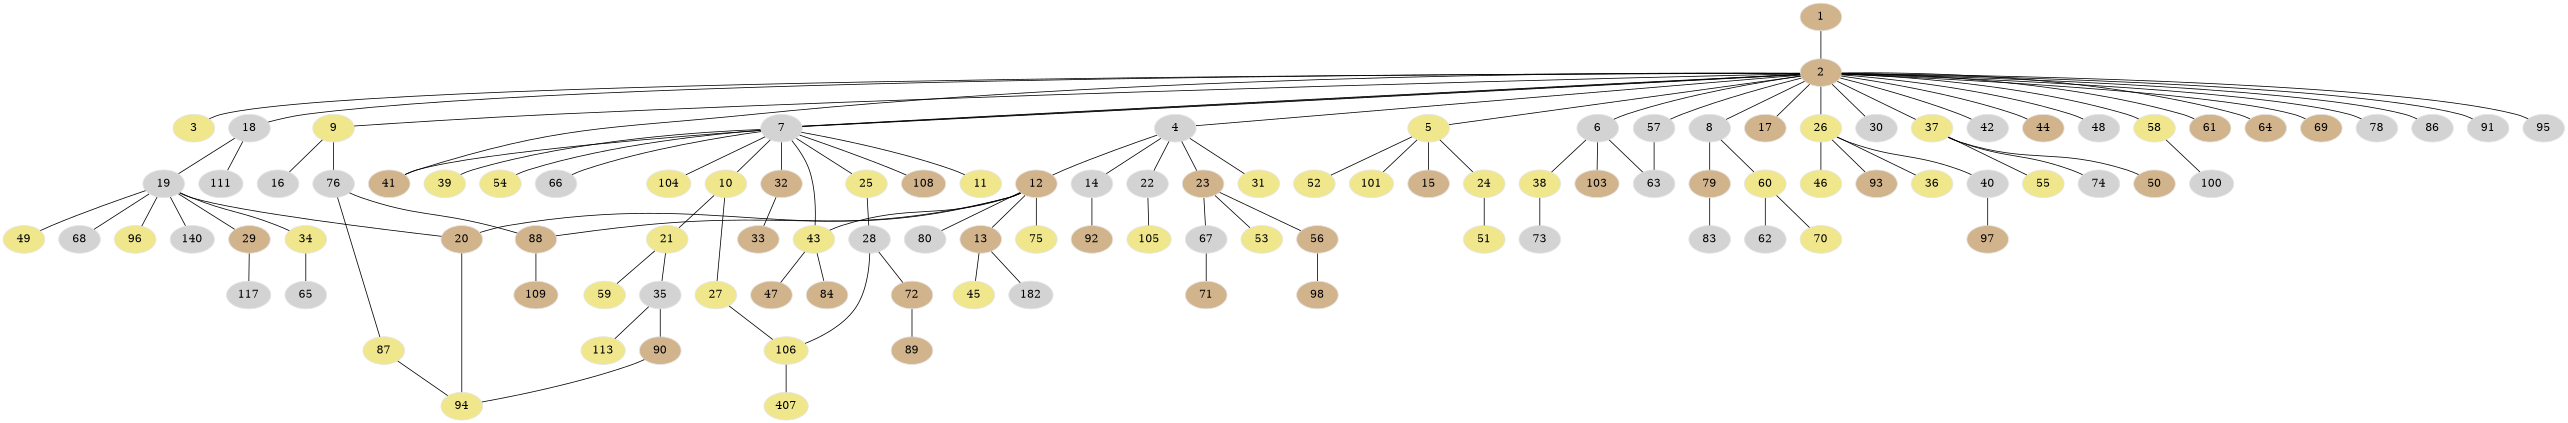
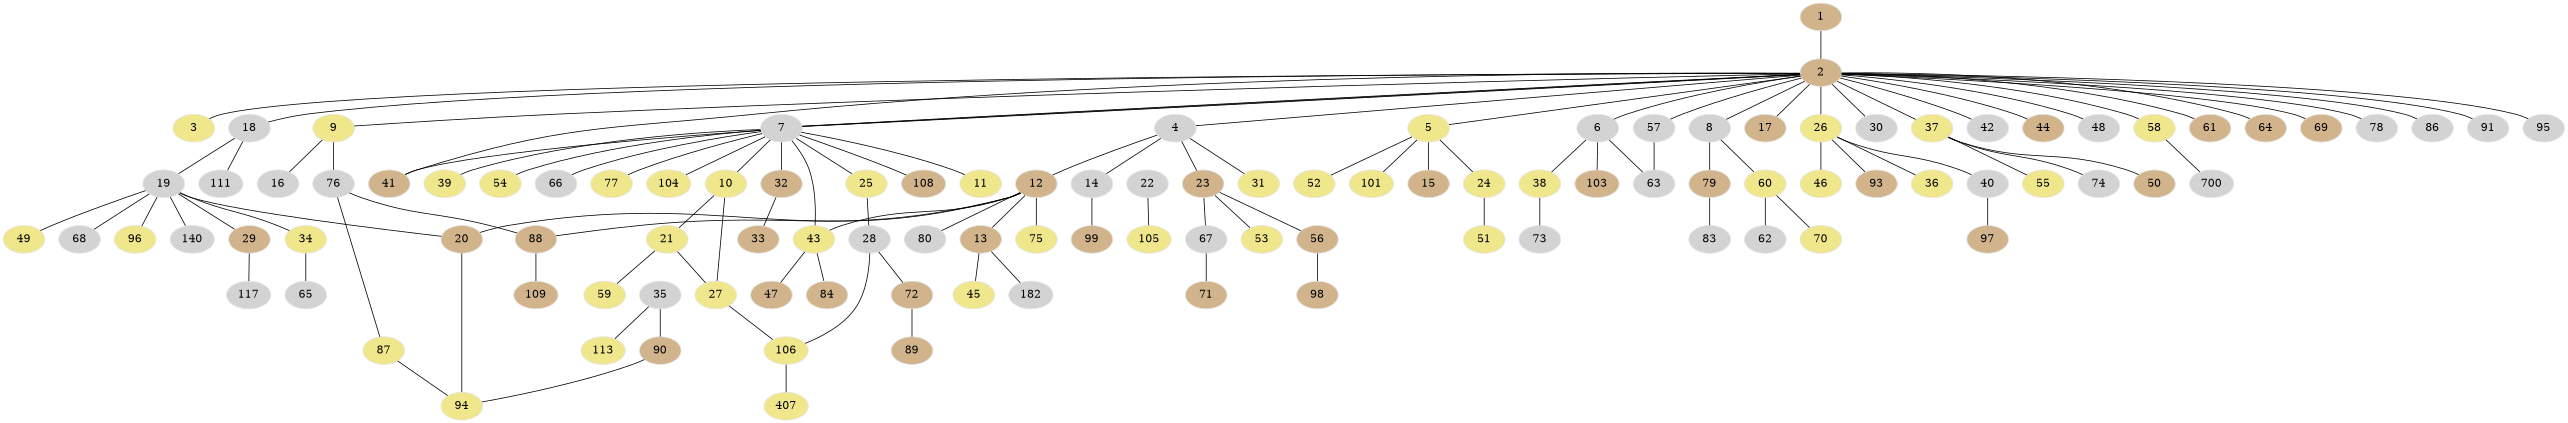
(1161, 156) -> none
none -> (612, 184)
(2212, 184) -> (2212, 184)
(1092, 239) -> (1092, 239)
(664, 267) -> (692, 267)
